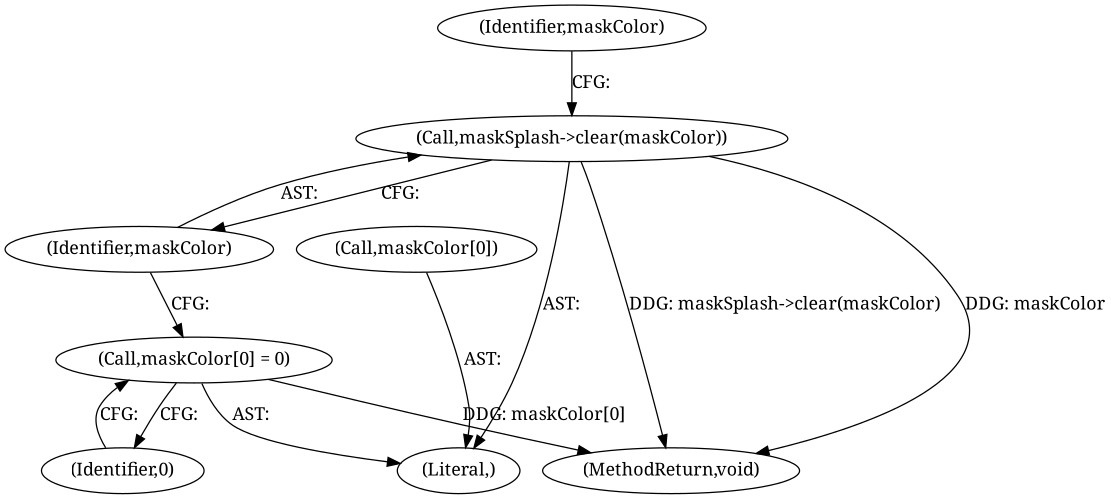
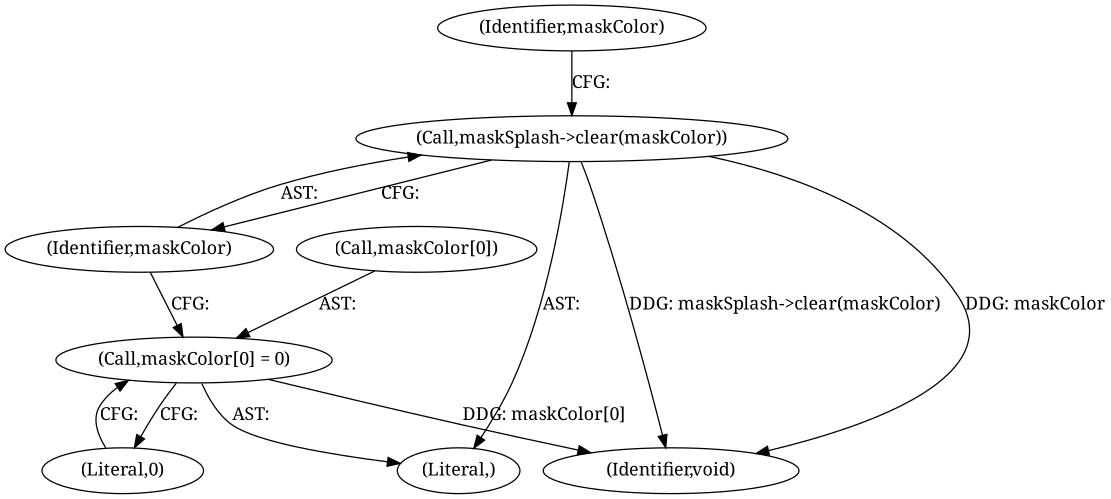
(456, 352) -> (311, 302)
(123, 471) -> (123, 471)
(671, 471) -> (671, 471)
